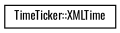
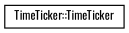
(60, 17) -> (64, 17)
